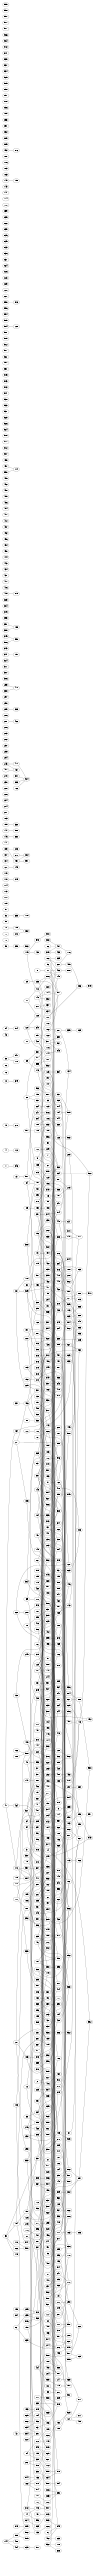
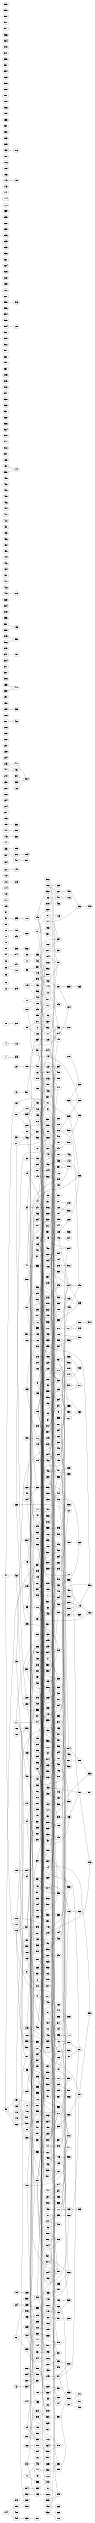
none -> (27, 1500)
(48, 1948) -> none
